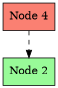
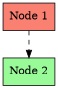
(29, 17) -> (29, 17)
